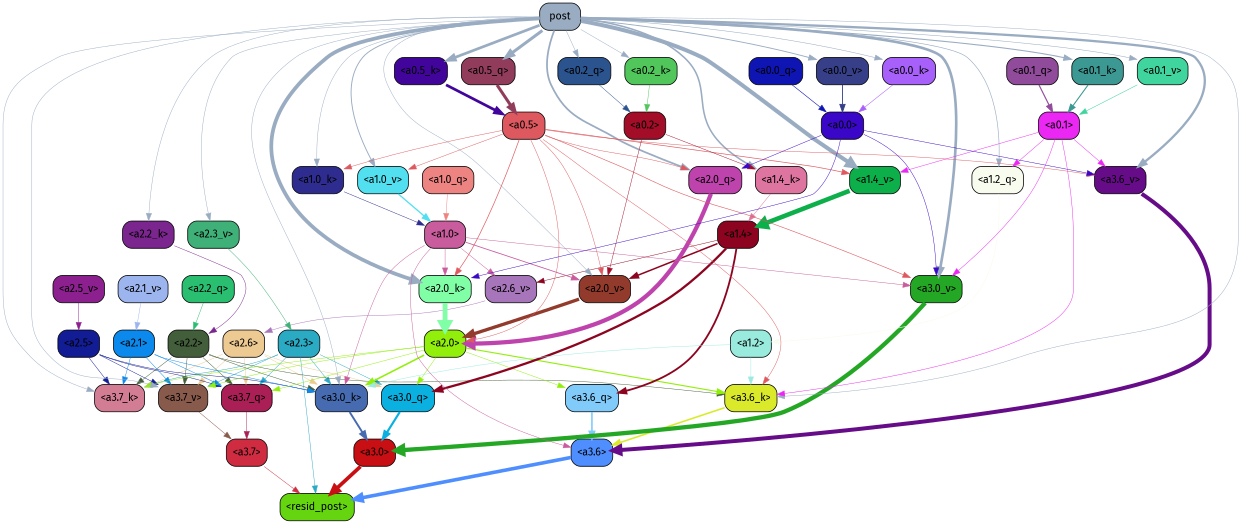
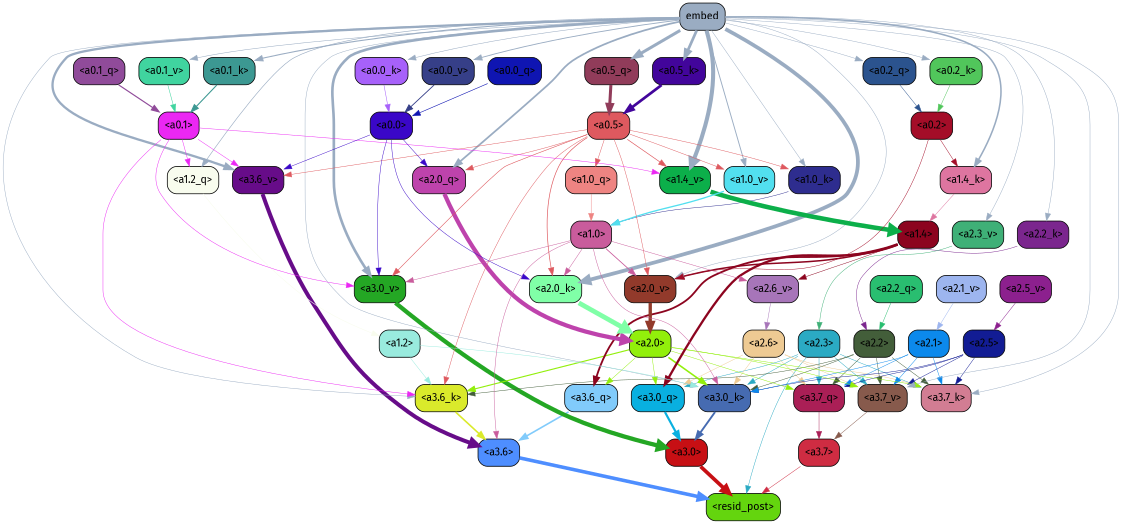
(560, 17) -> (702, 17)
(557, 267) -> (601, 149)
